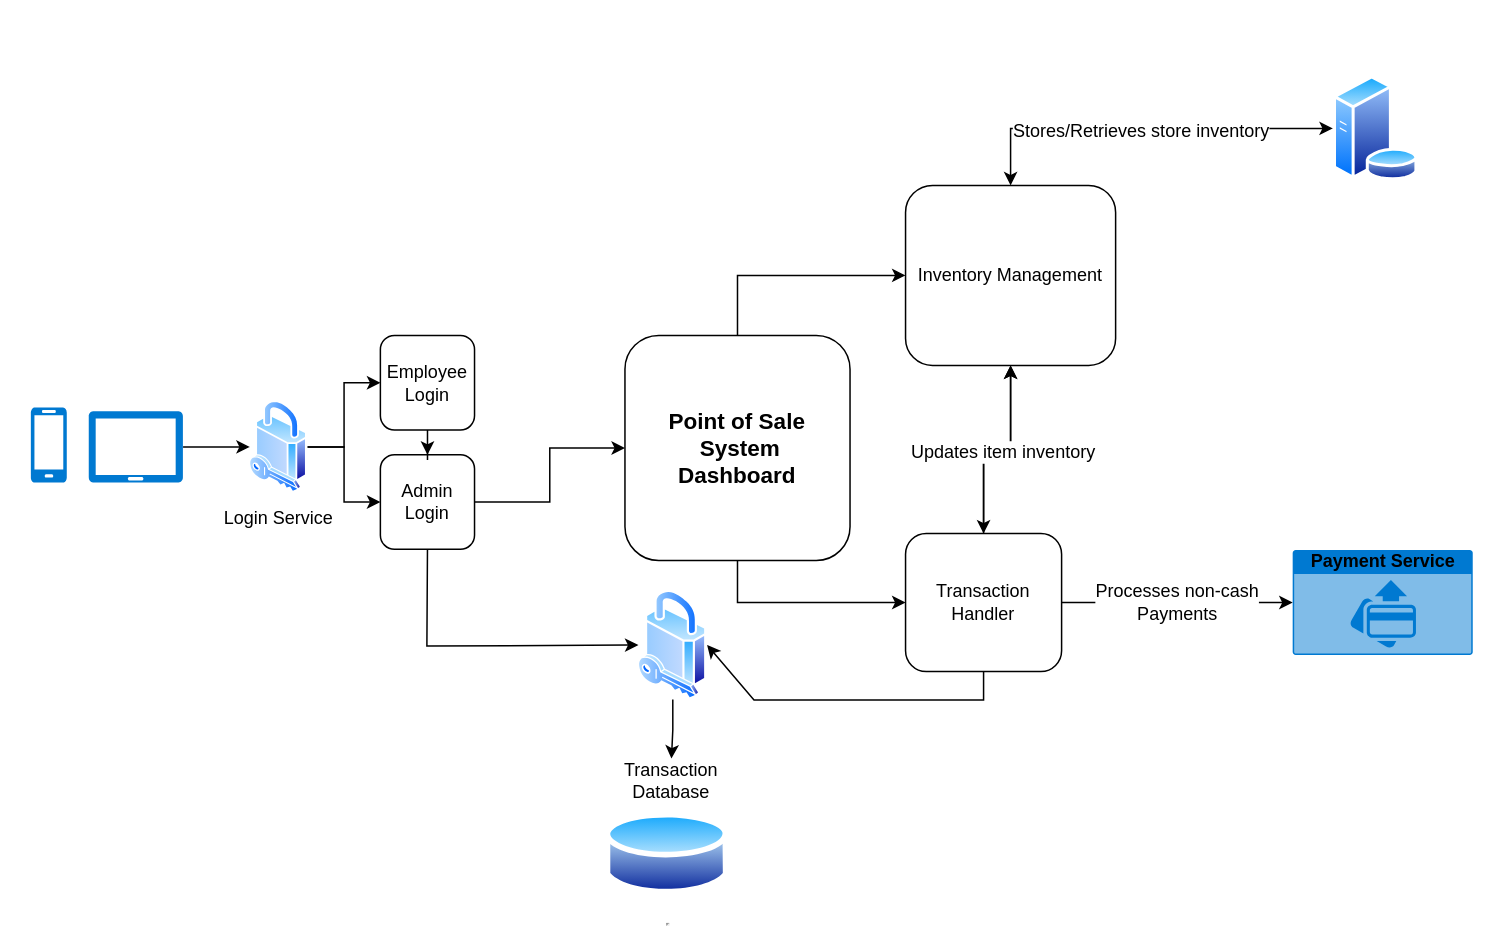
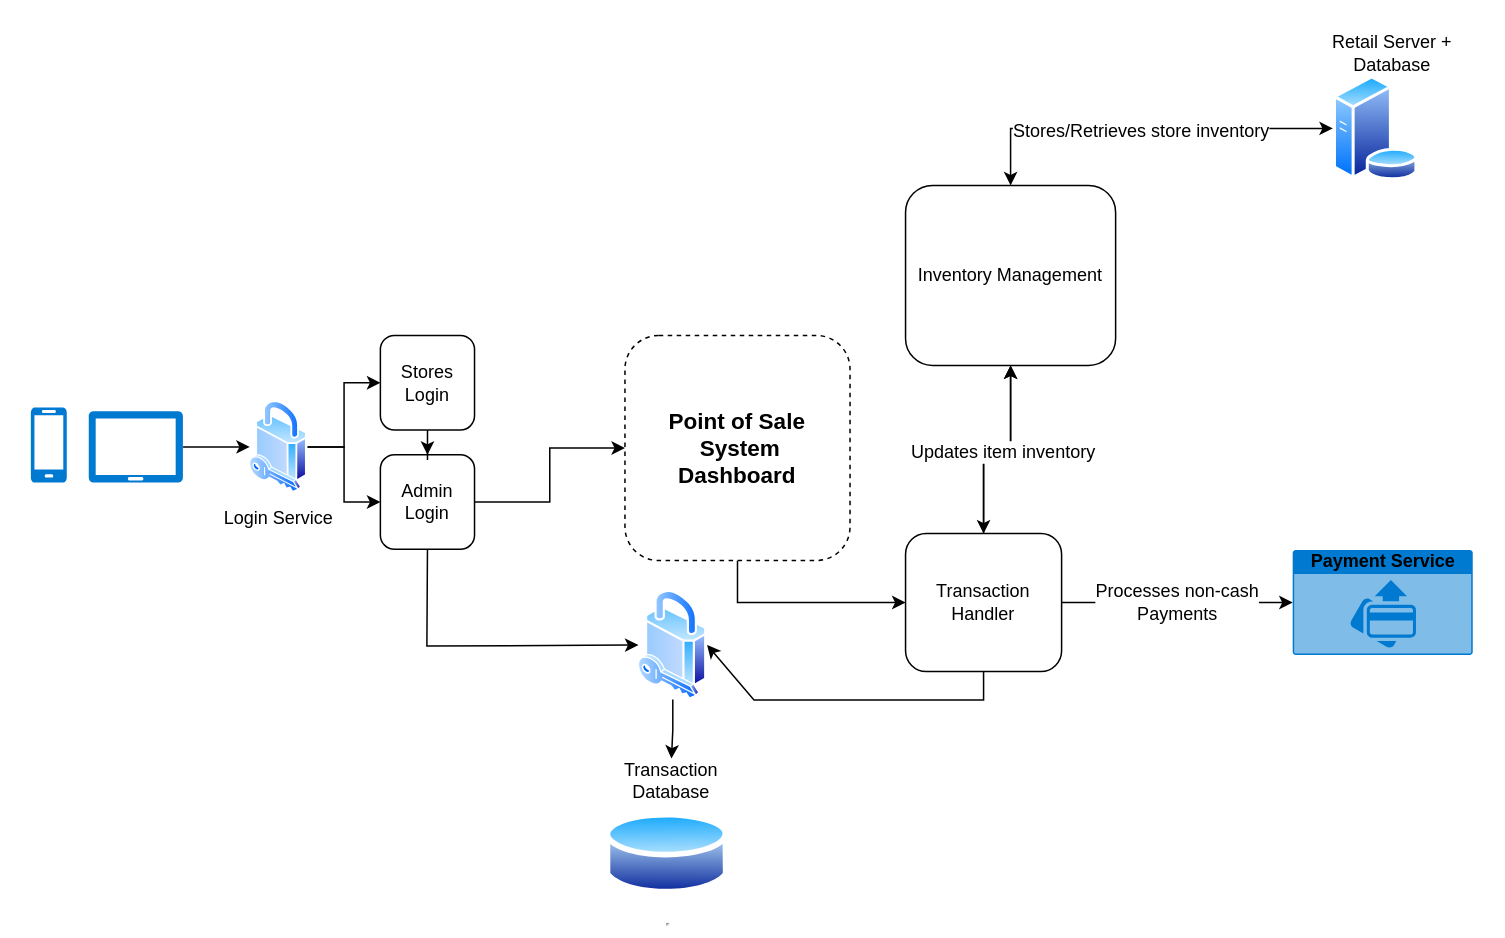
none -> (1392, 53)
(786, 275) -> none
(428, 383) -> (428, 383)
(737, 448) -> (737, 448)
